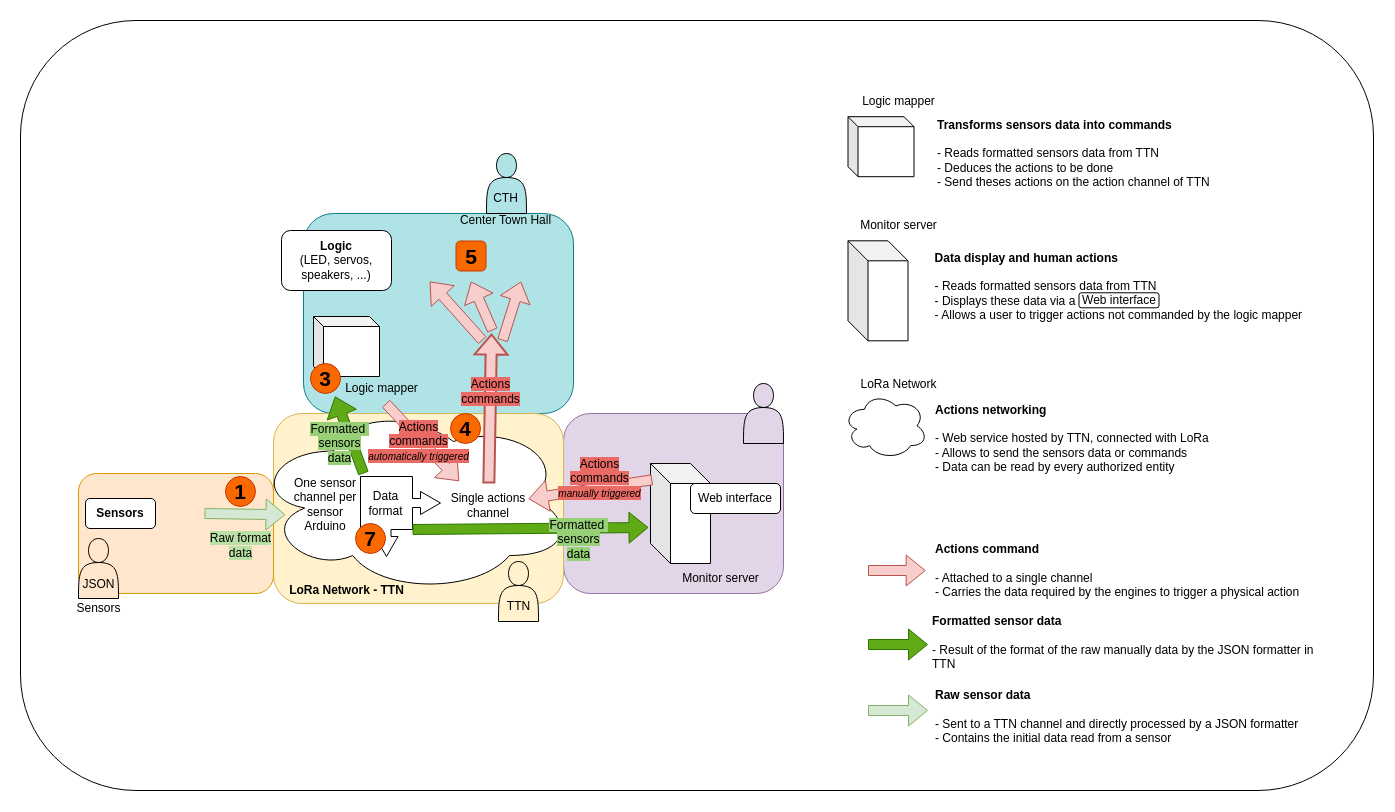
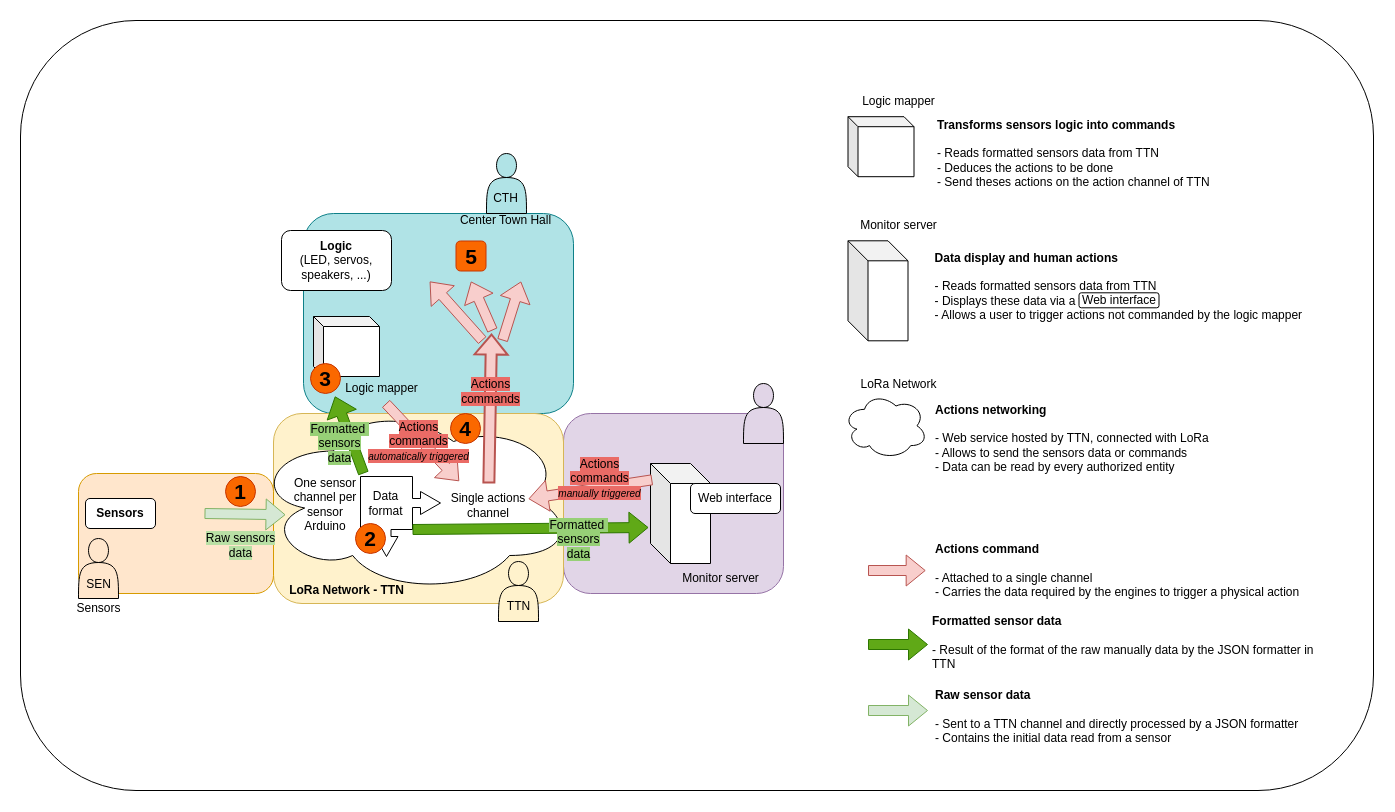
(1076, 154) -> (1076, 154)
(371, 539) -> (371, 539)
(241, 546) -> (241, 546)
(99, 585) -> (99, 585)
